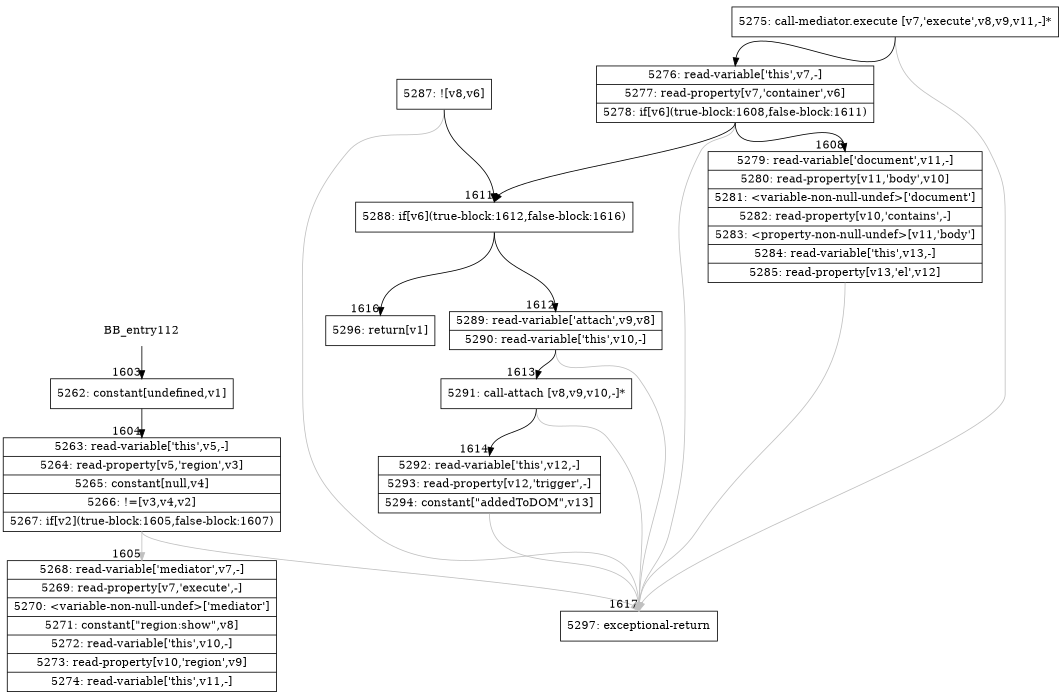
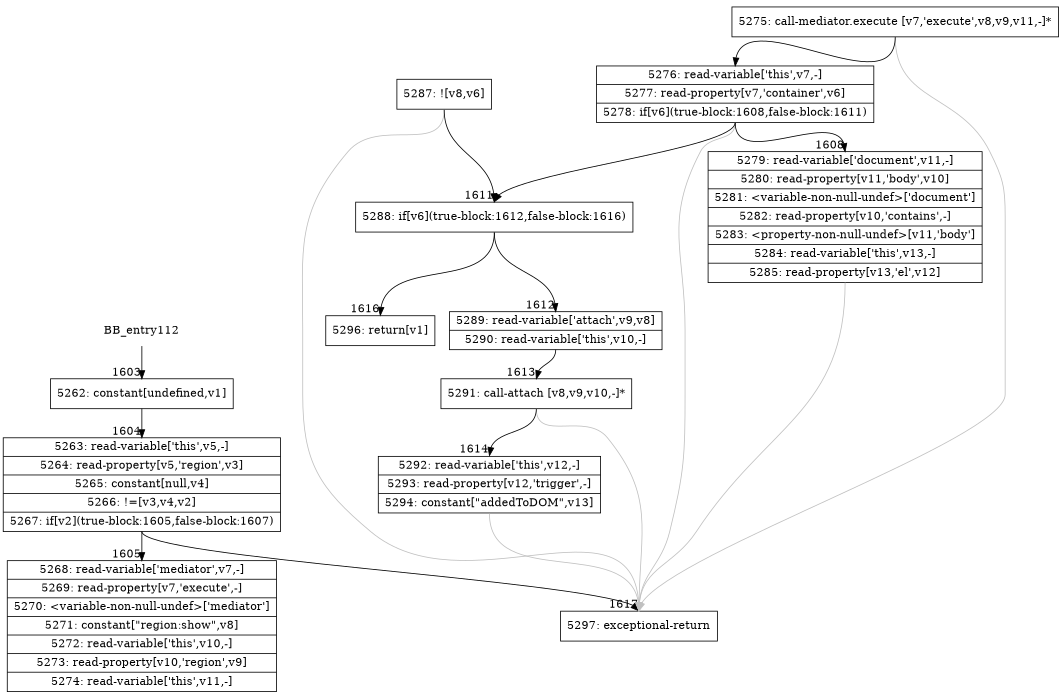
(664, 440) -> none
(142, 542) -> (142, 542)
(386, 571) -> (386, 571)
